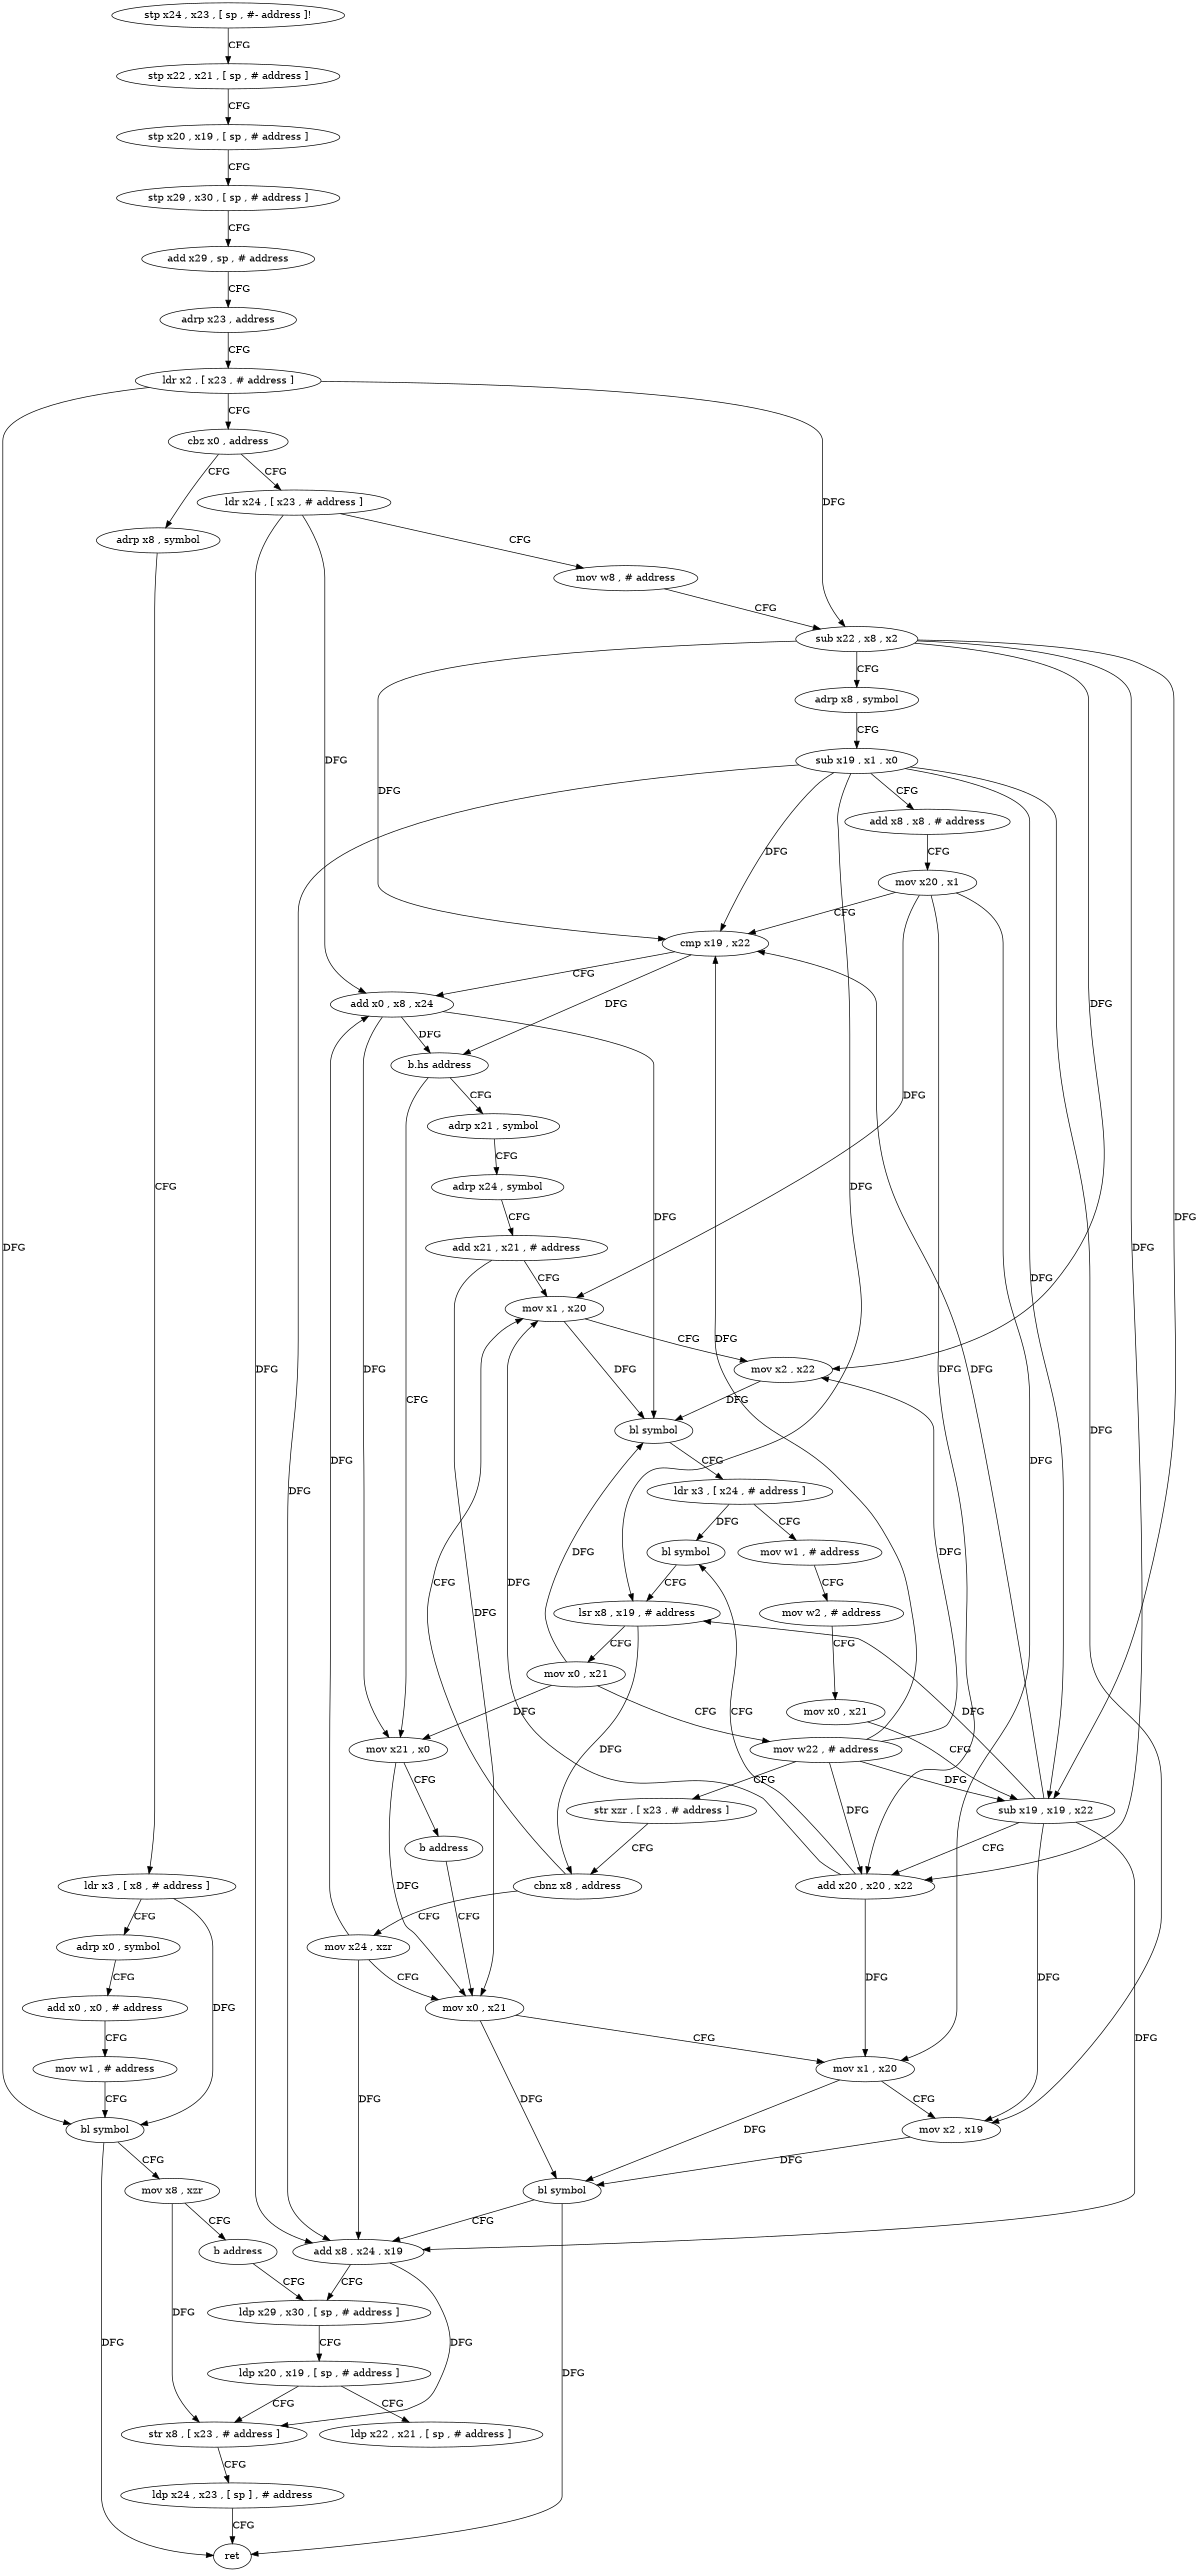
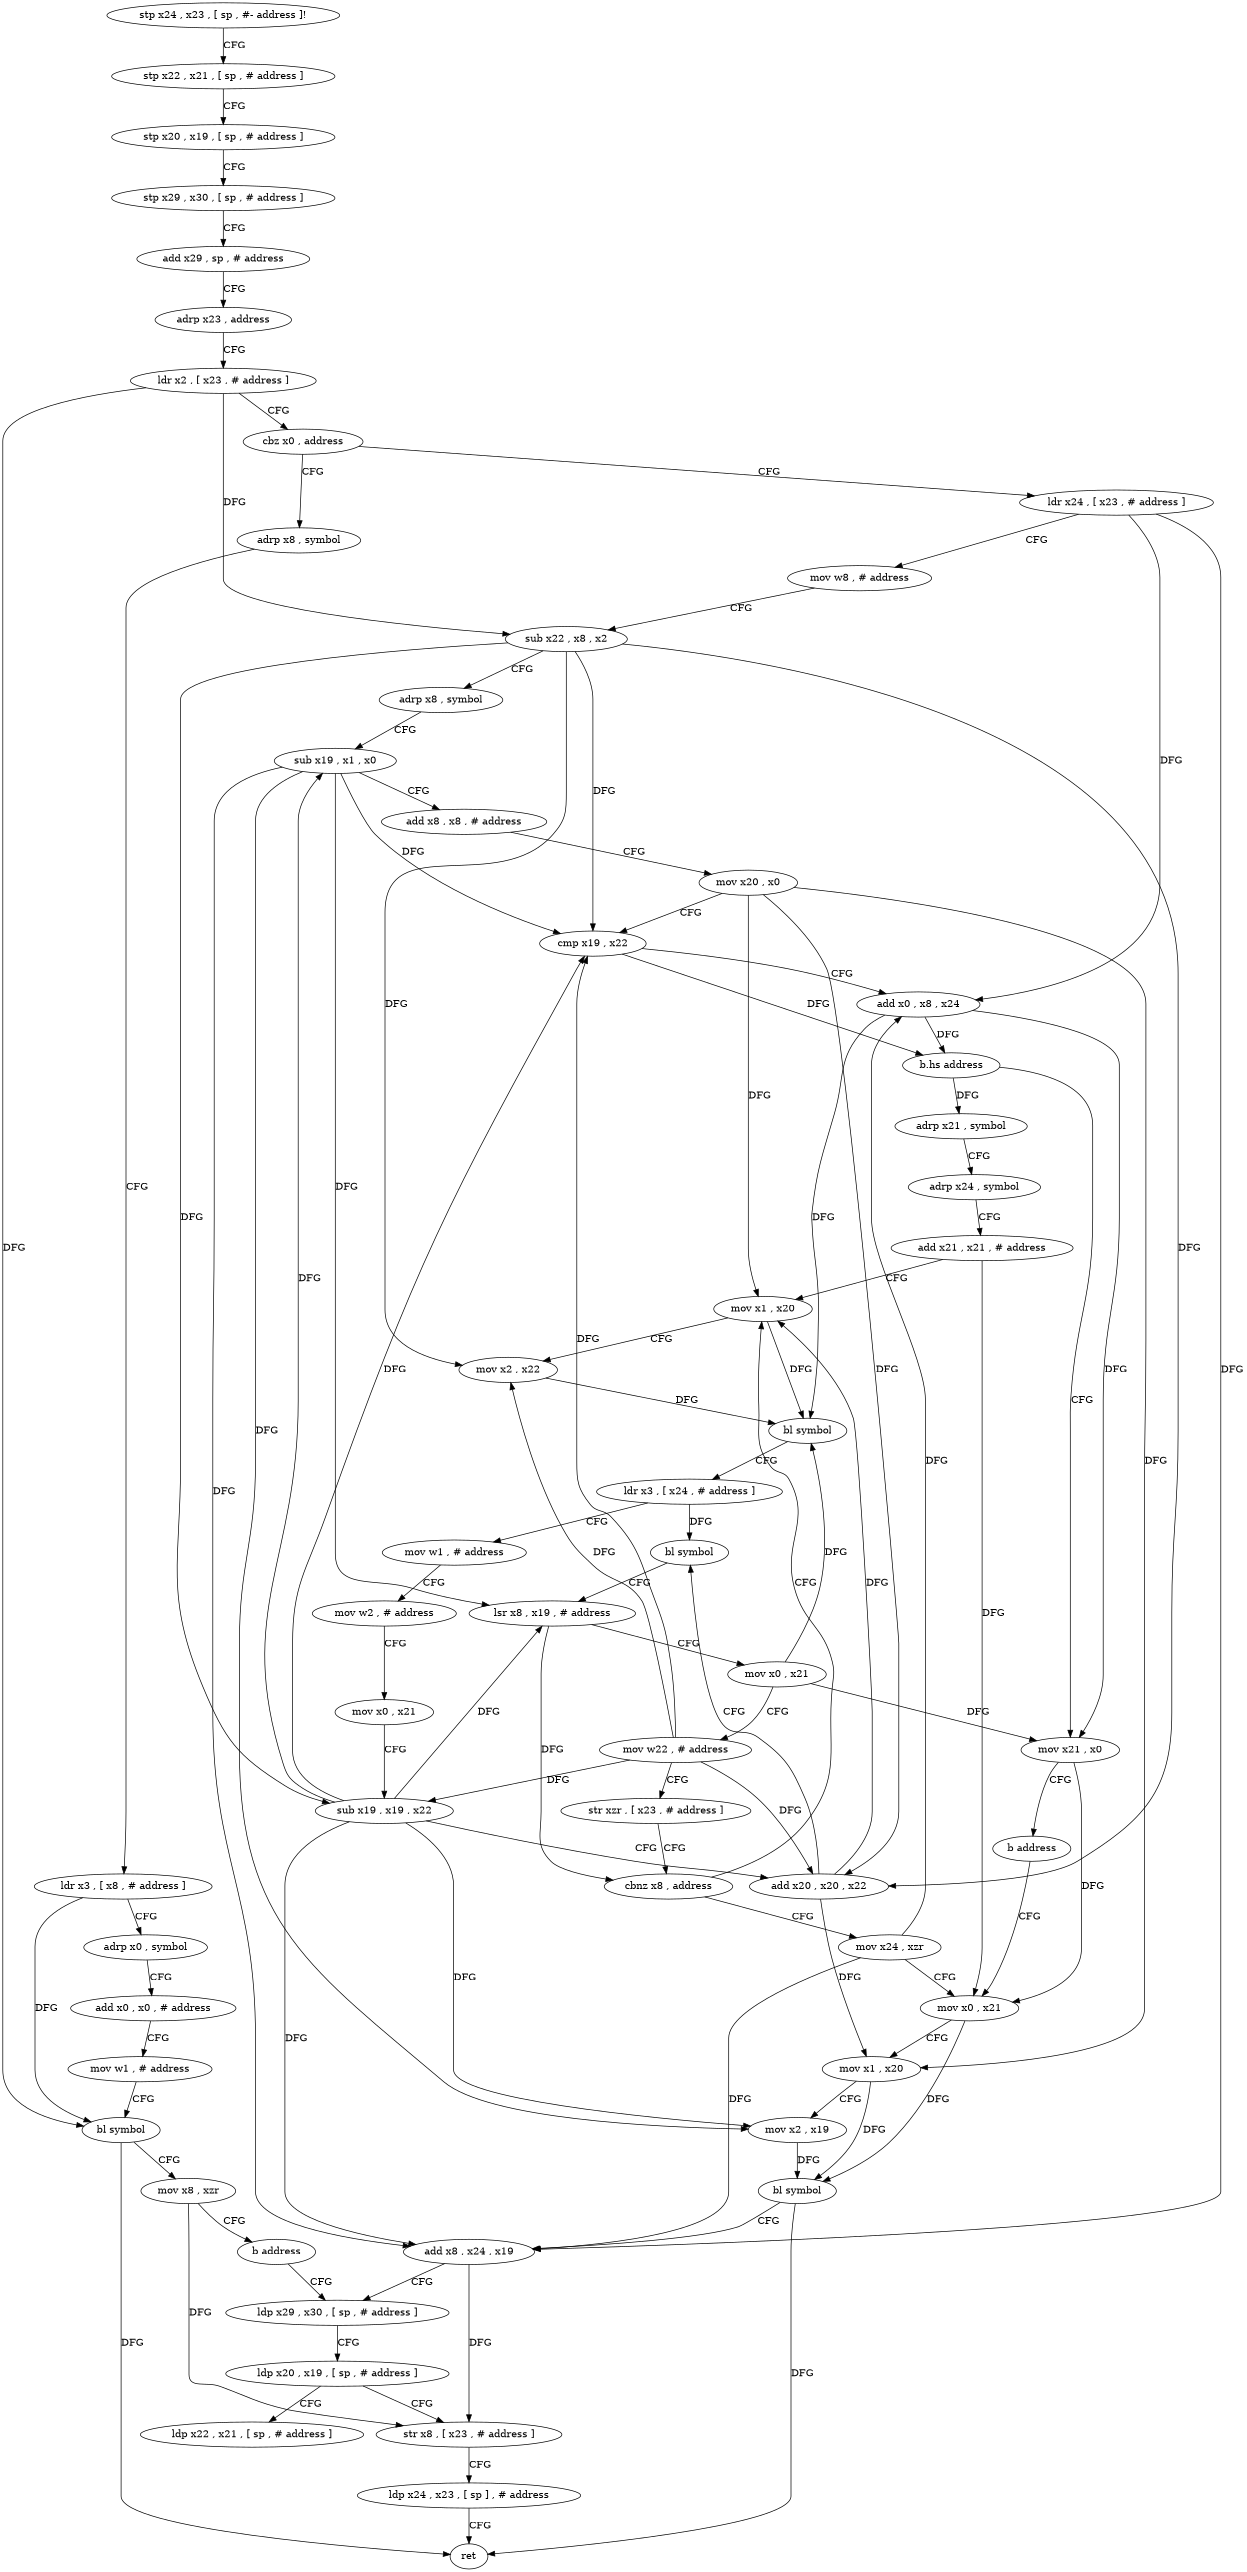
(927, 883) -> (748, 883)
(481, 1096) -> (968, 1096)
(1030, 1238) -> (298, 1305)
